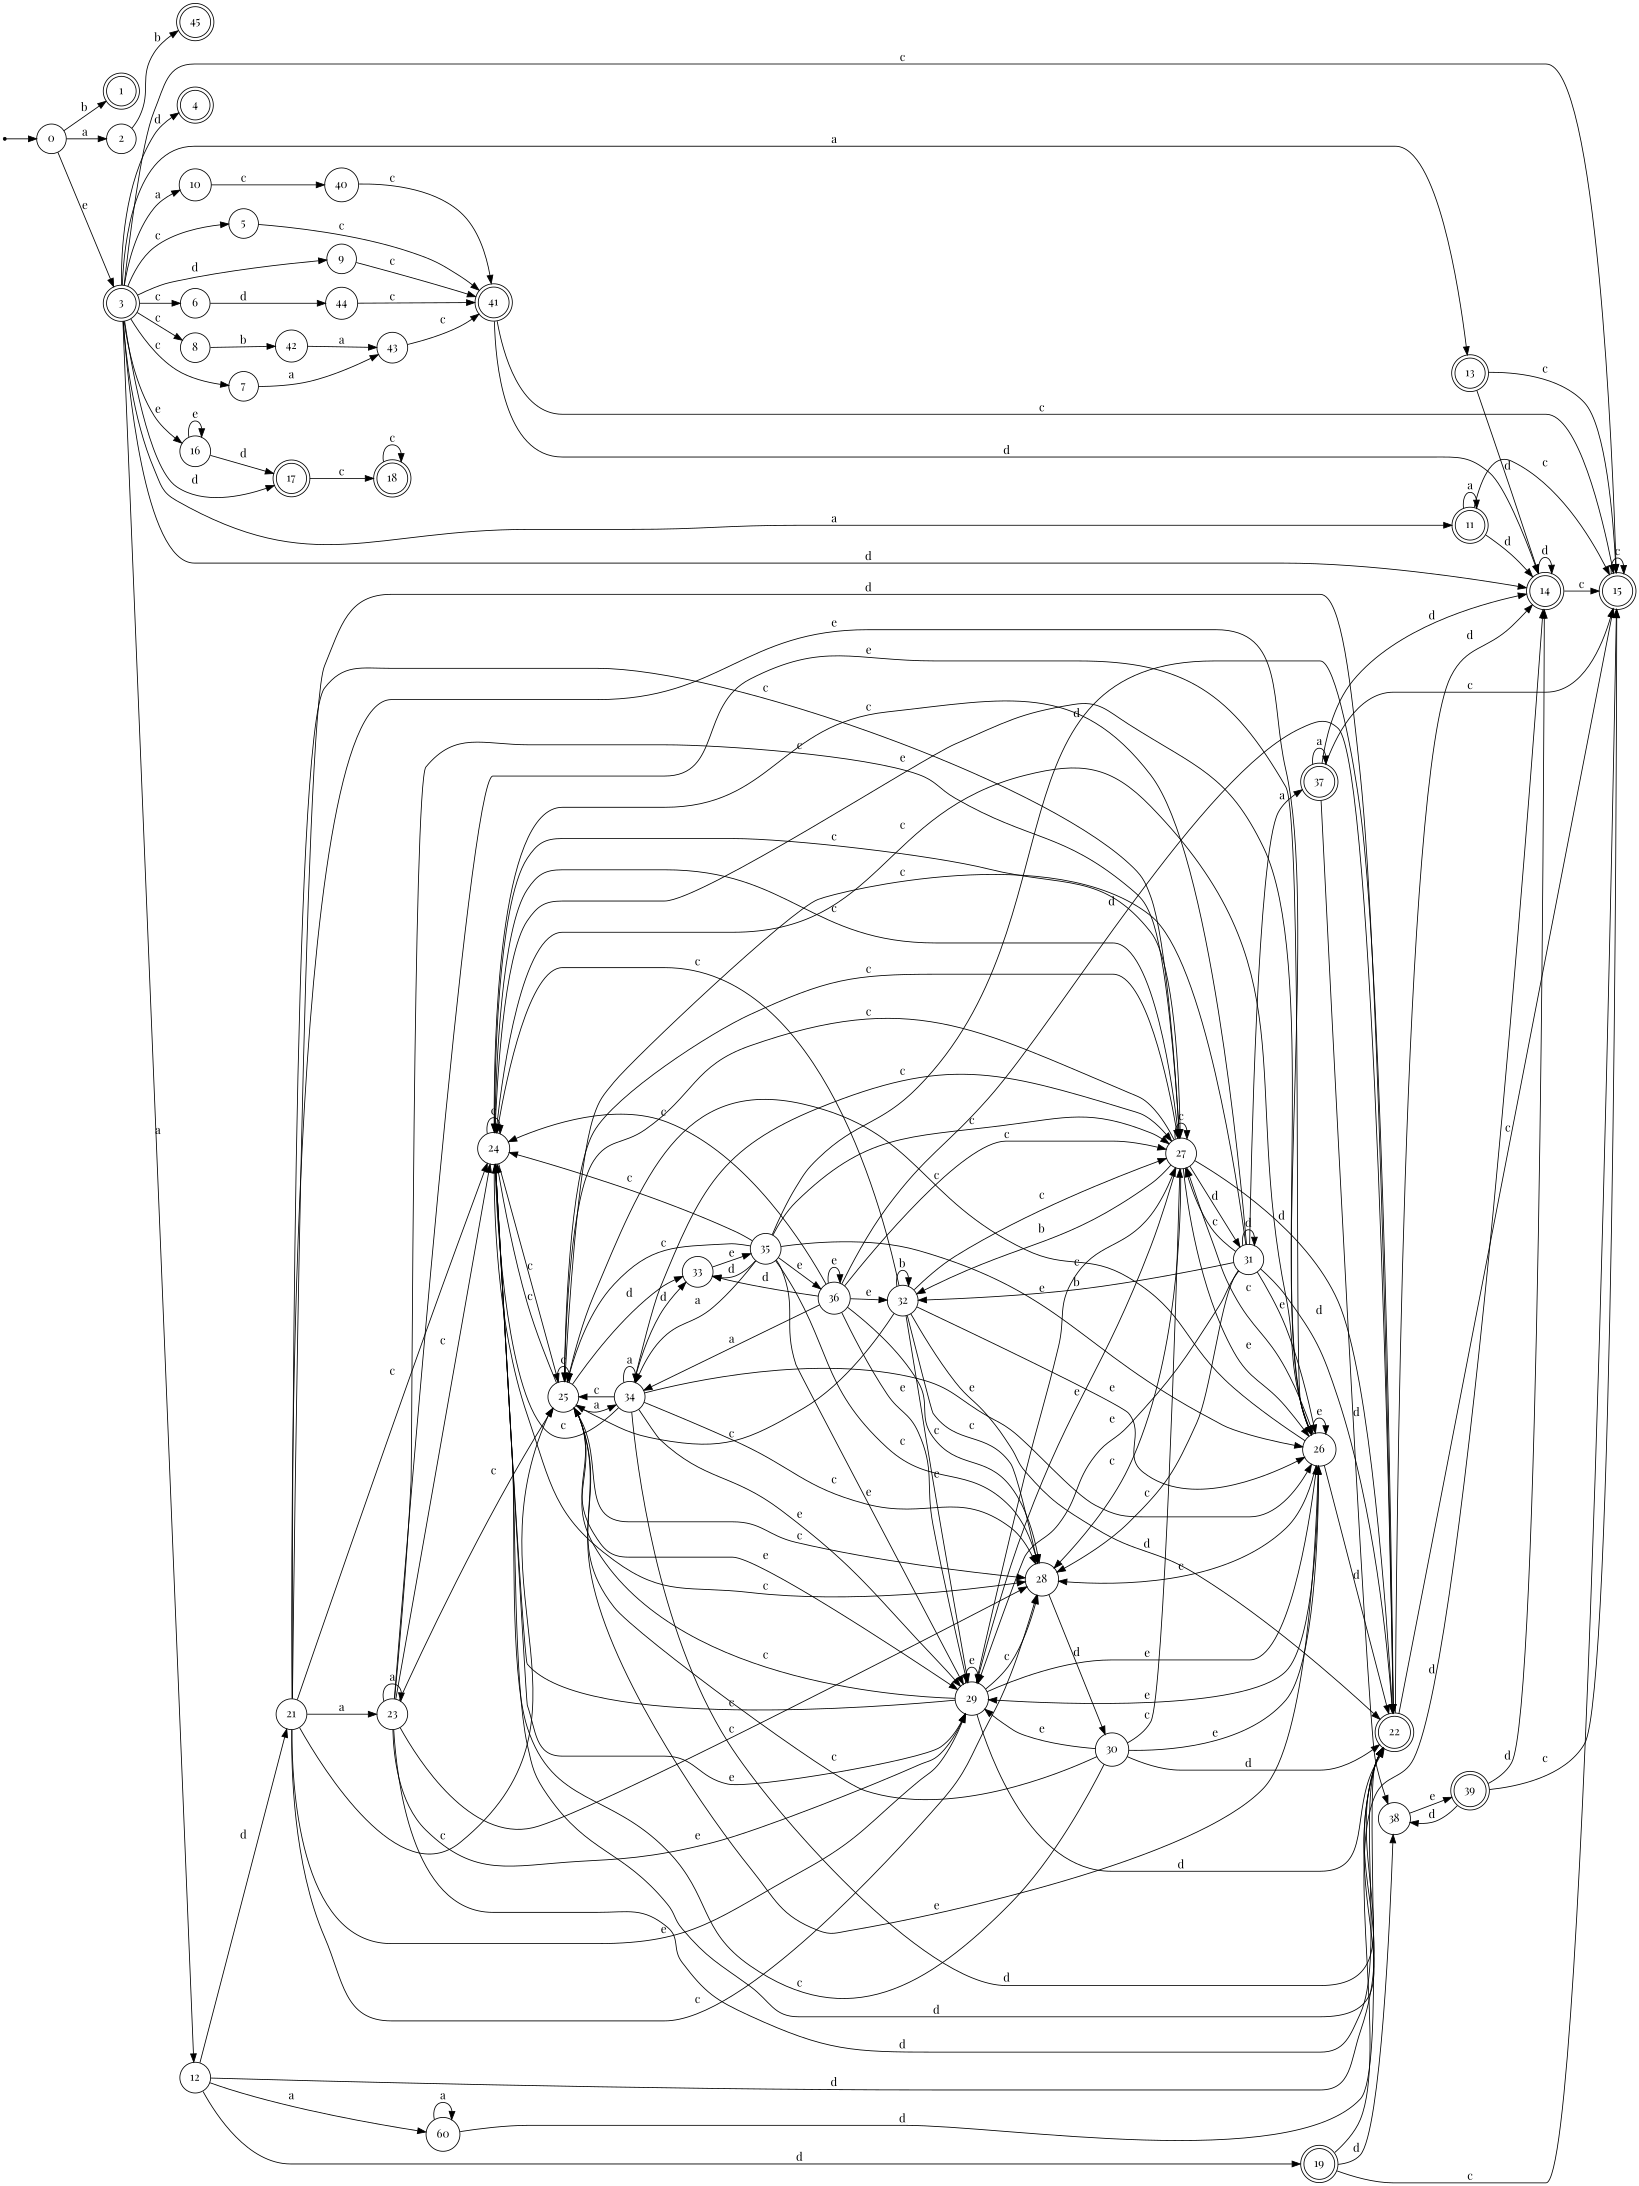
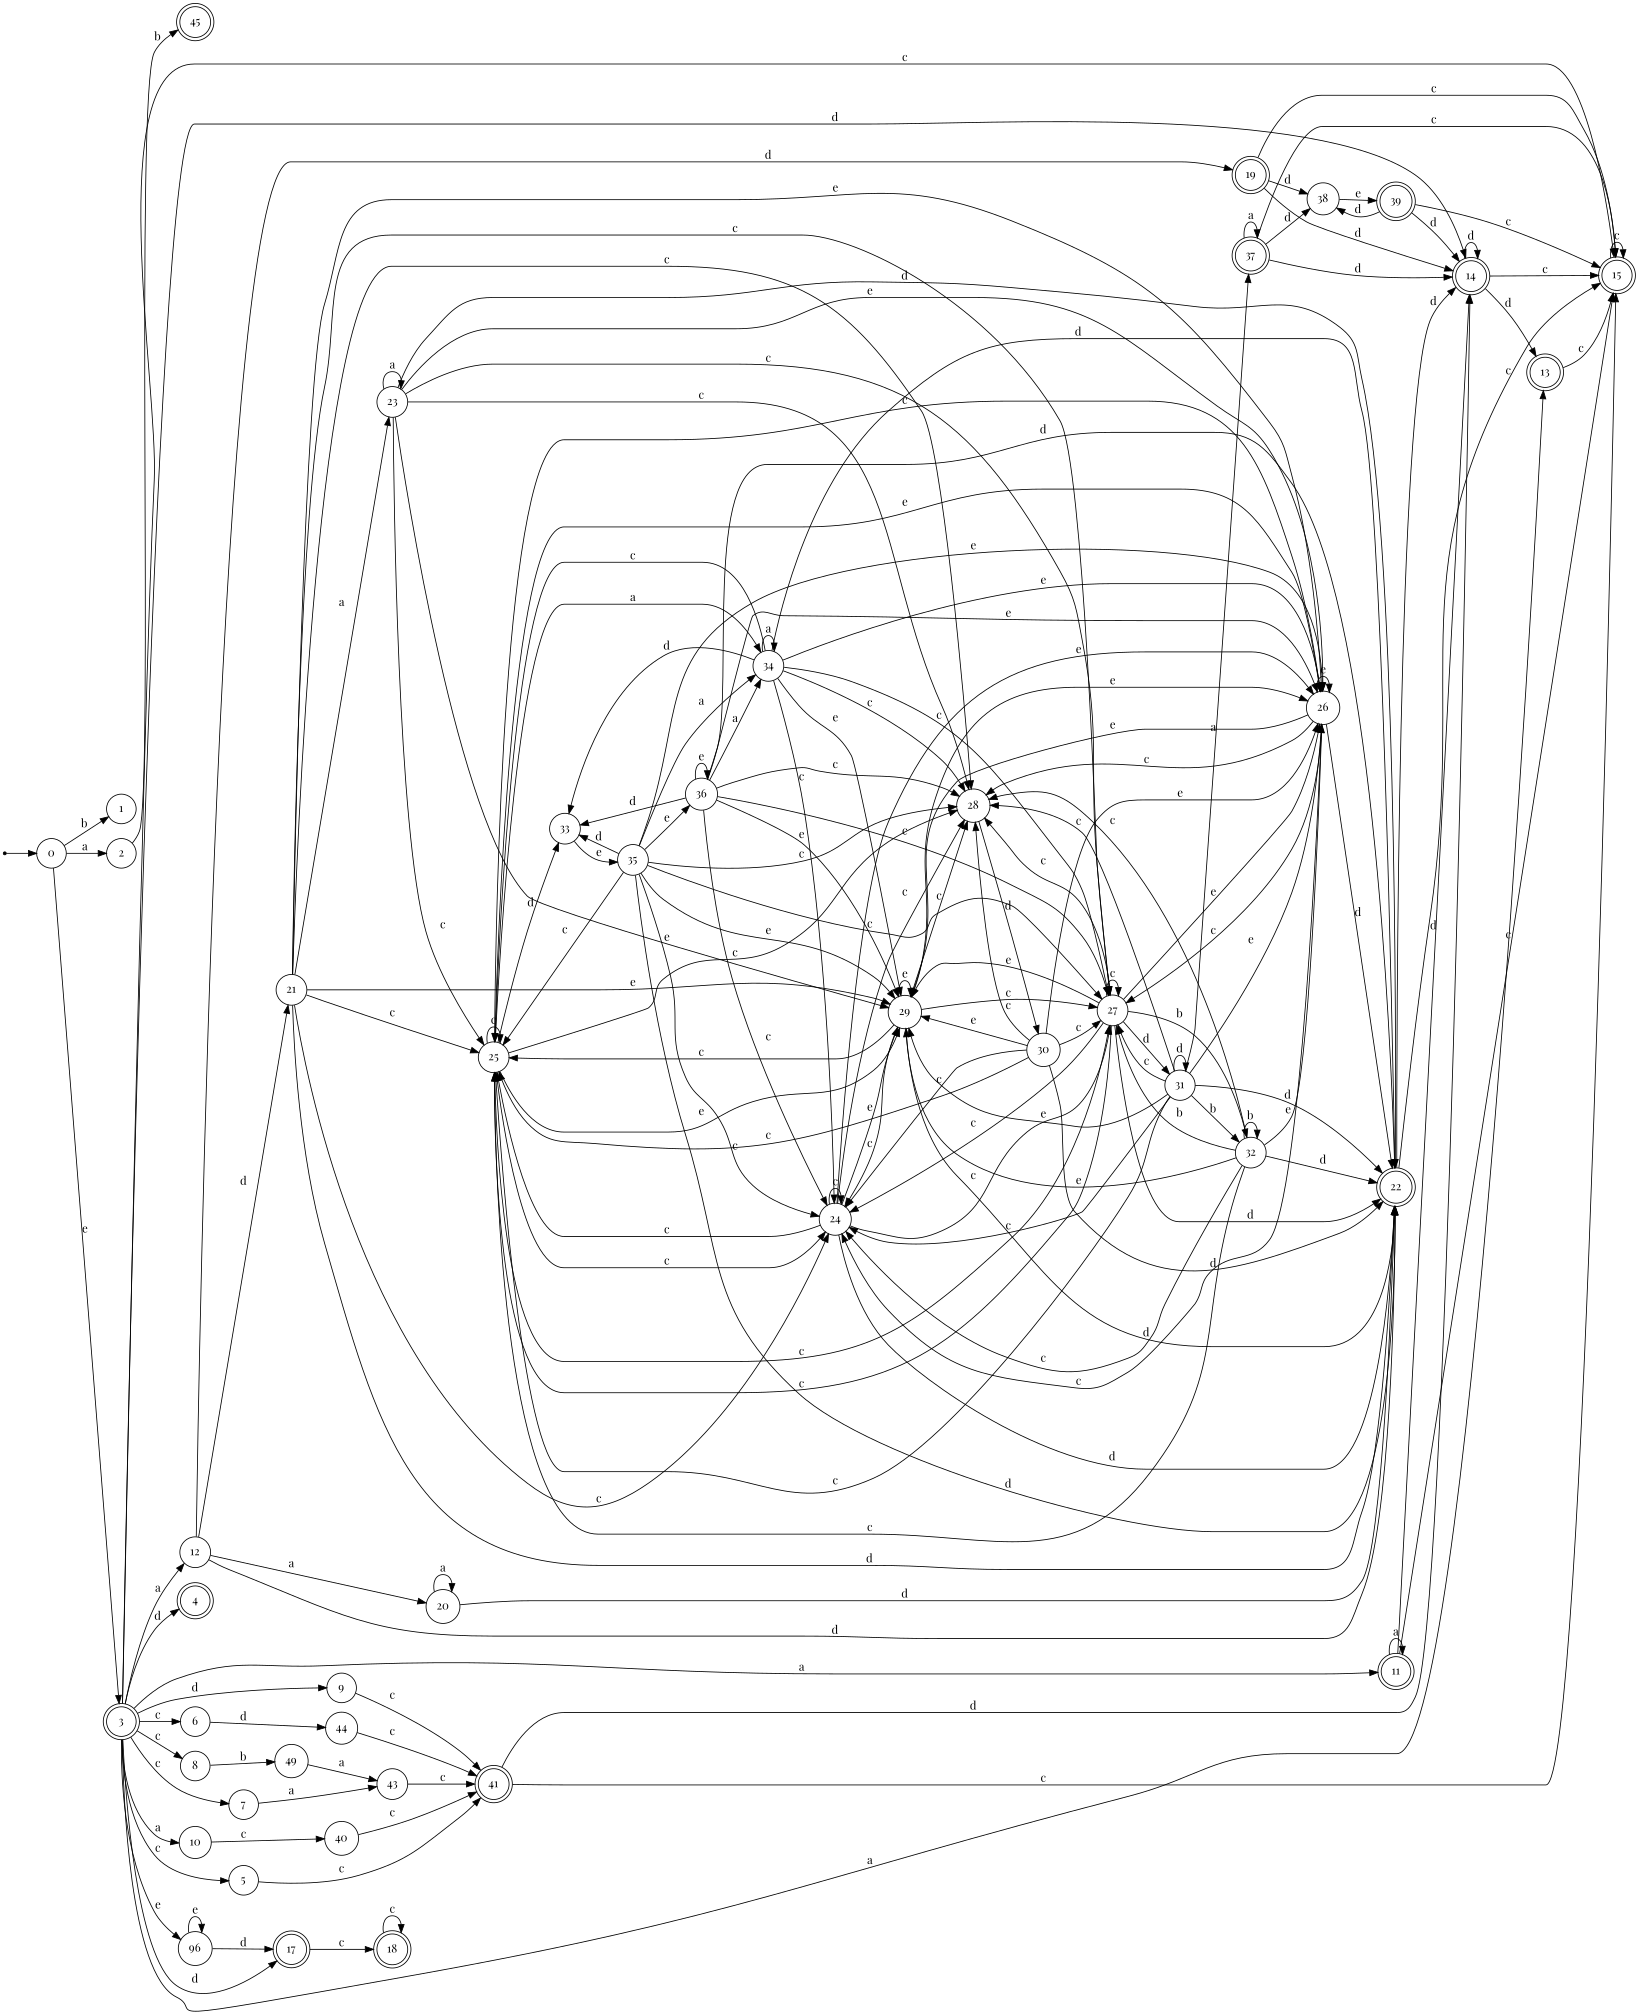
(121, 91) -> (121, 809)
(291, 346) -> (291, 1761)
(195, 451) -> (195, 1949)
(1507, 478) -> (1511, 317)
none -> (988, 941)
(1042, 1196) -> (1180, 1114)
(865, 1299) -> (964, 619)
(442, 1436) -> none
(443, 2134) -> (443, 1606)
